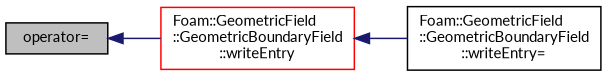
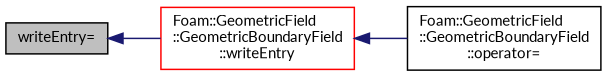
(57, 38) -> (57, 38)
(504, 38) -> (504, 38)
